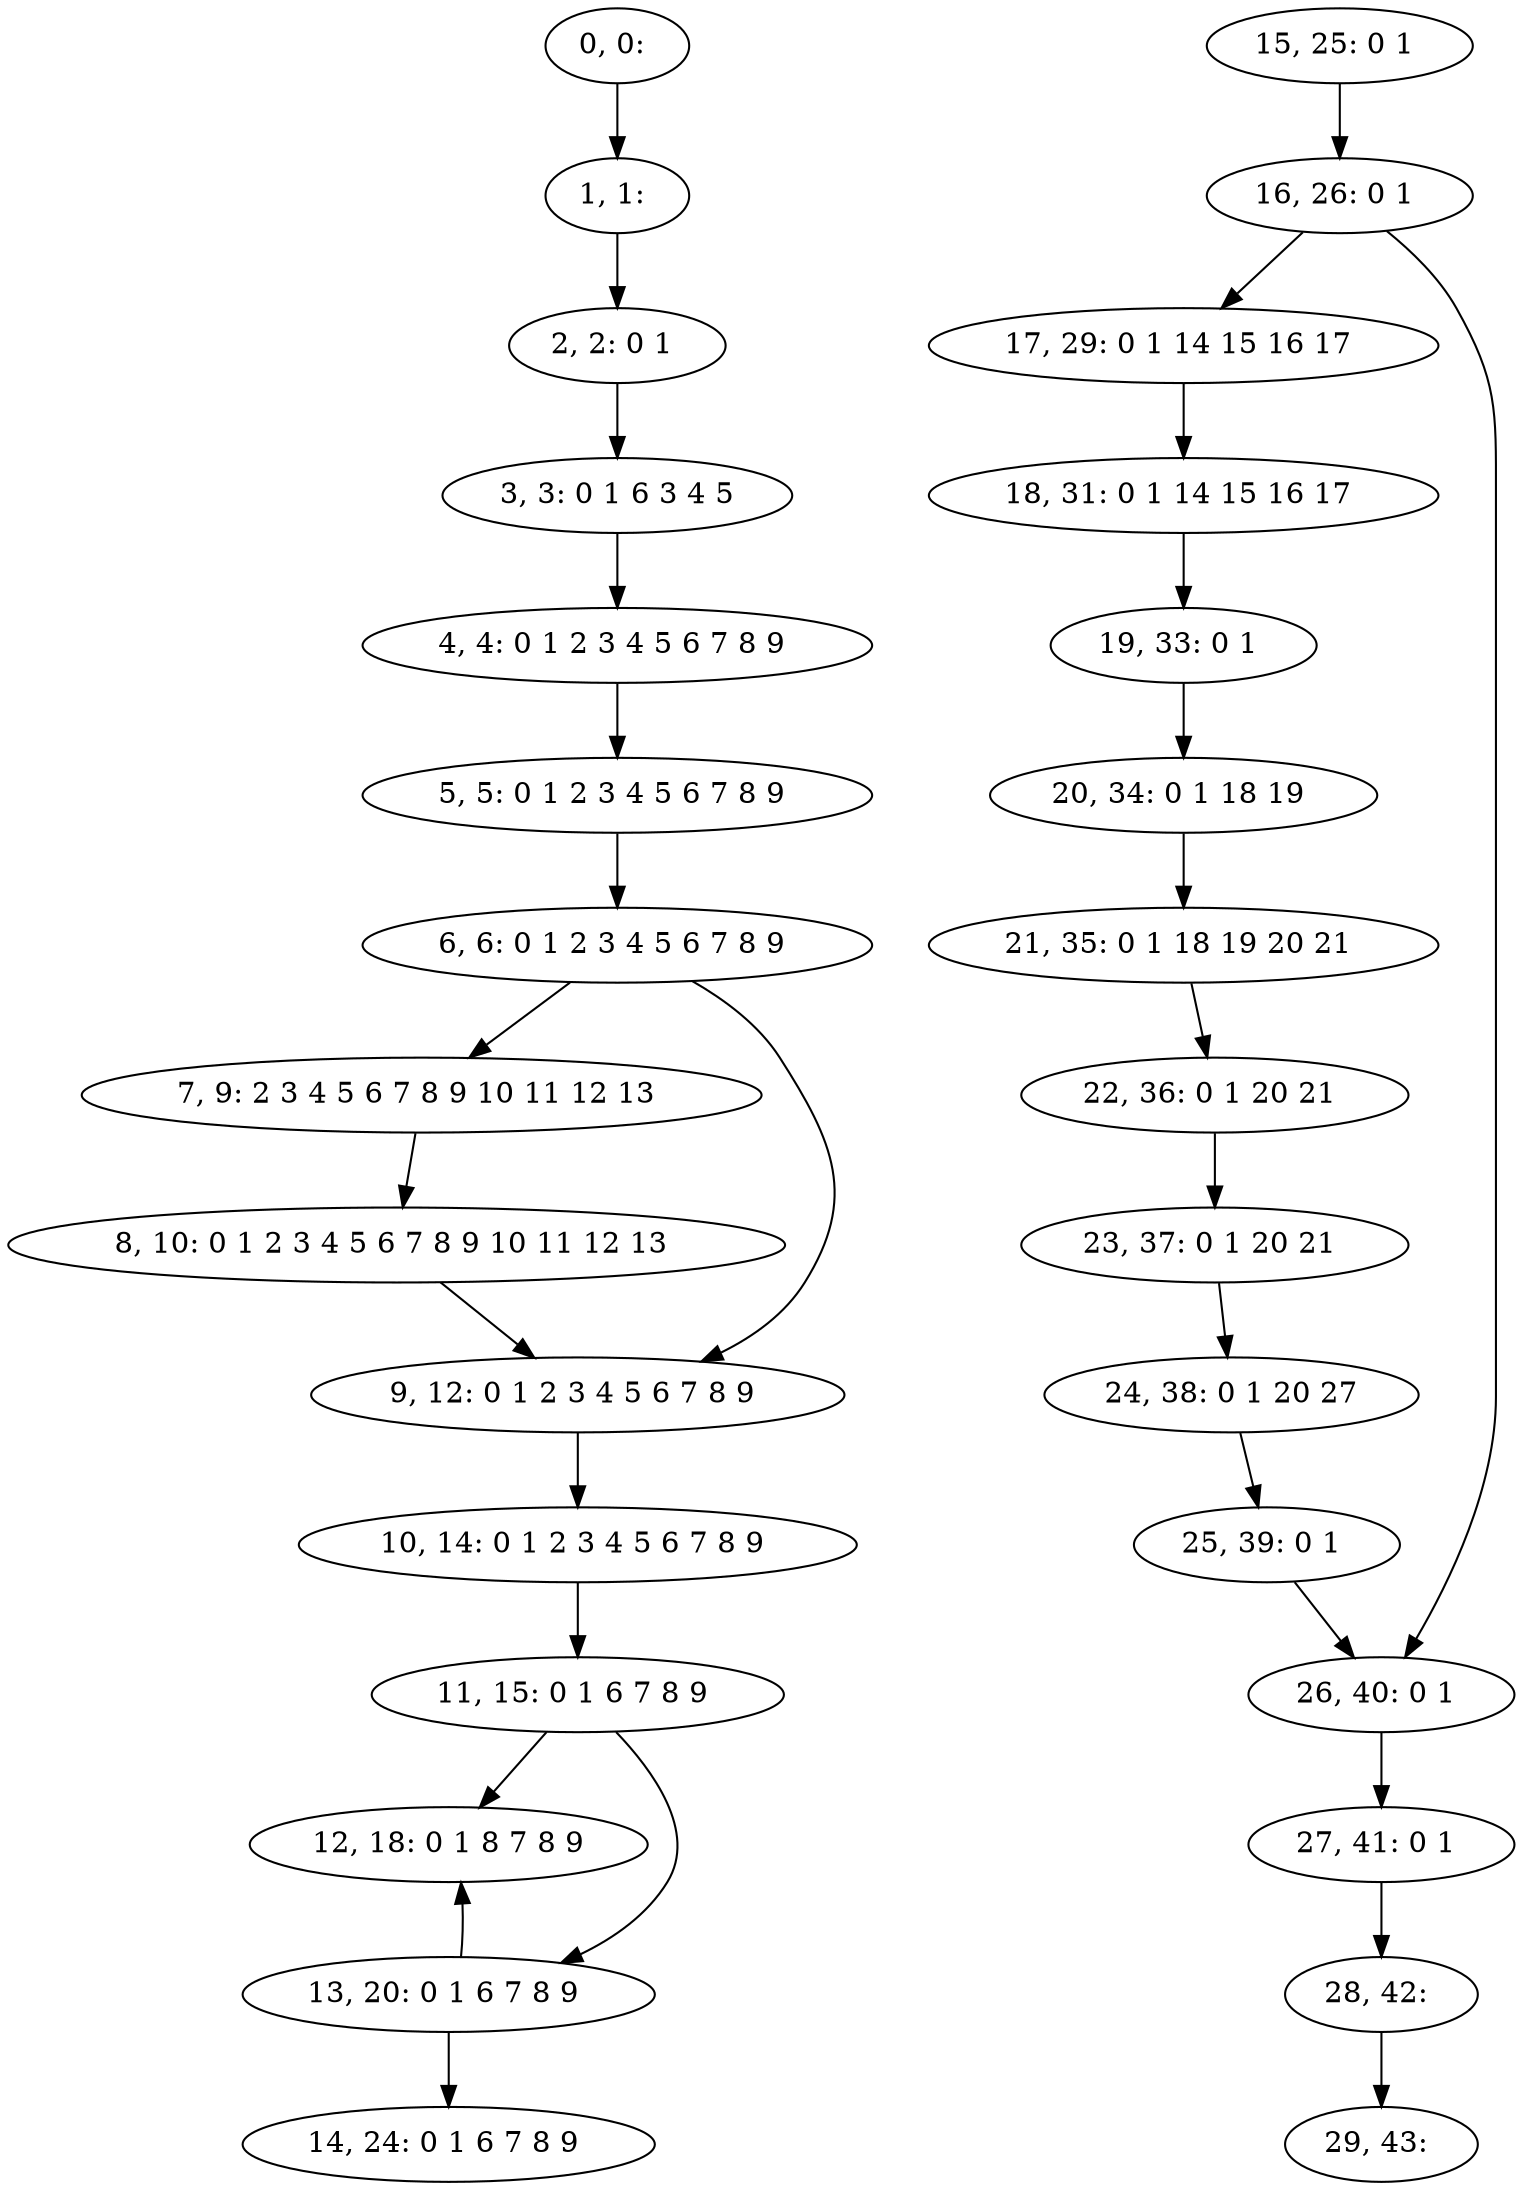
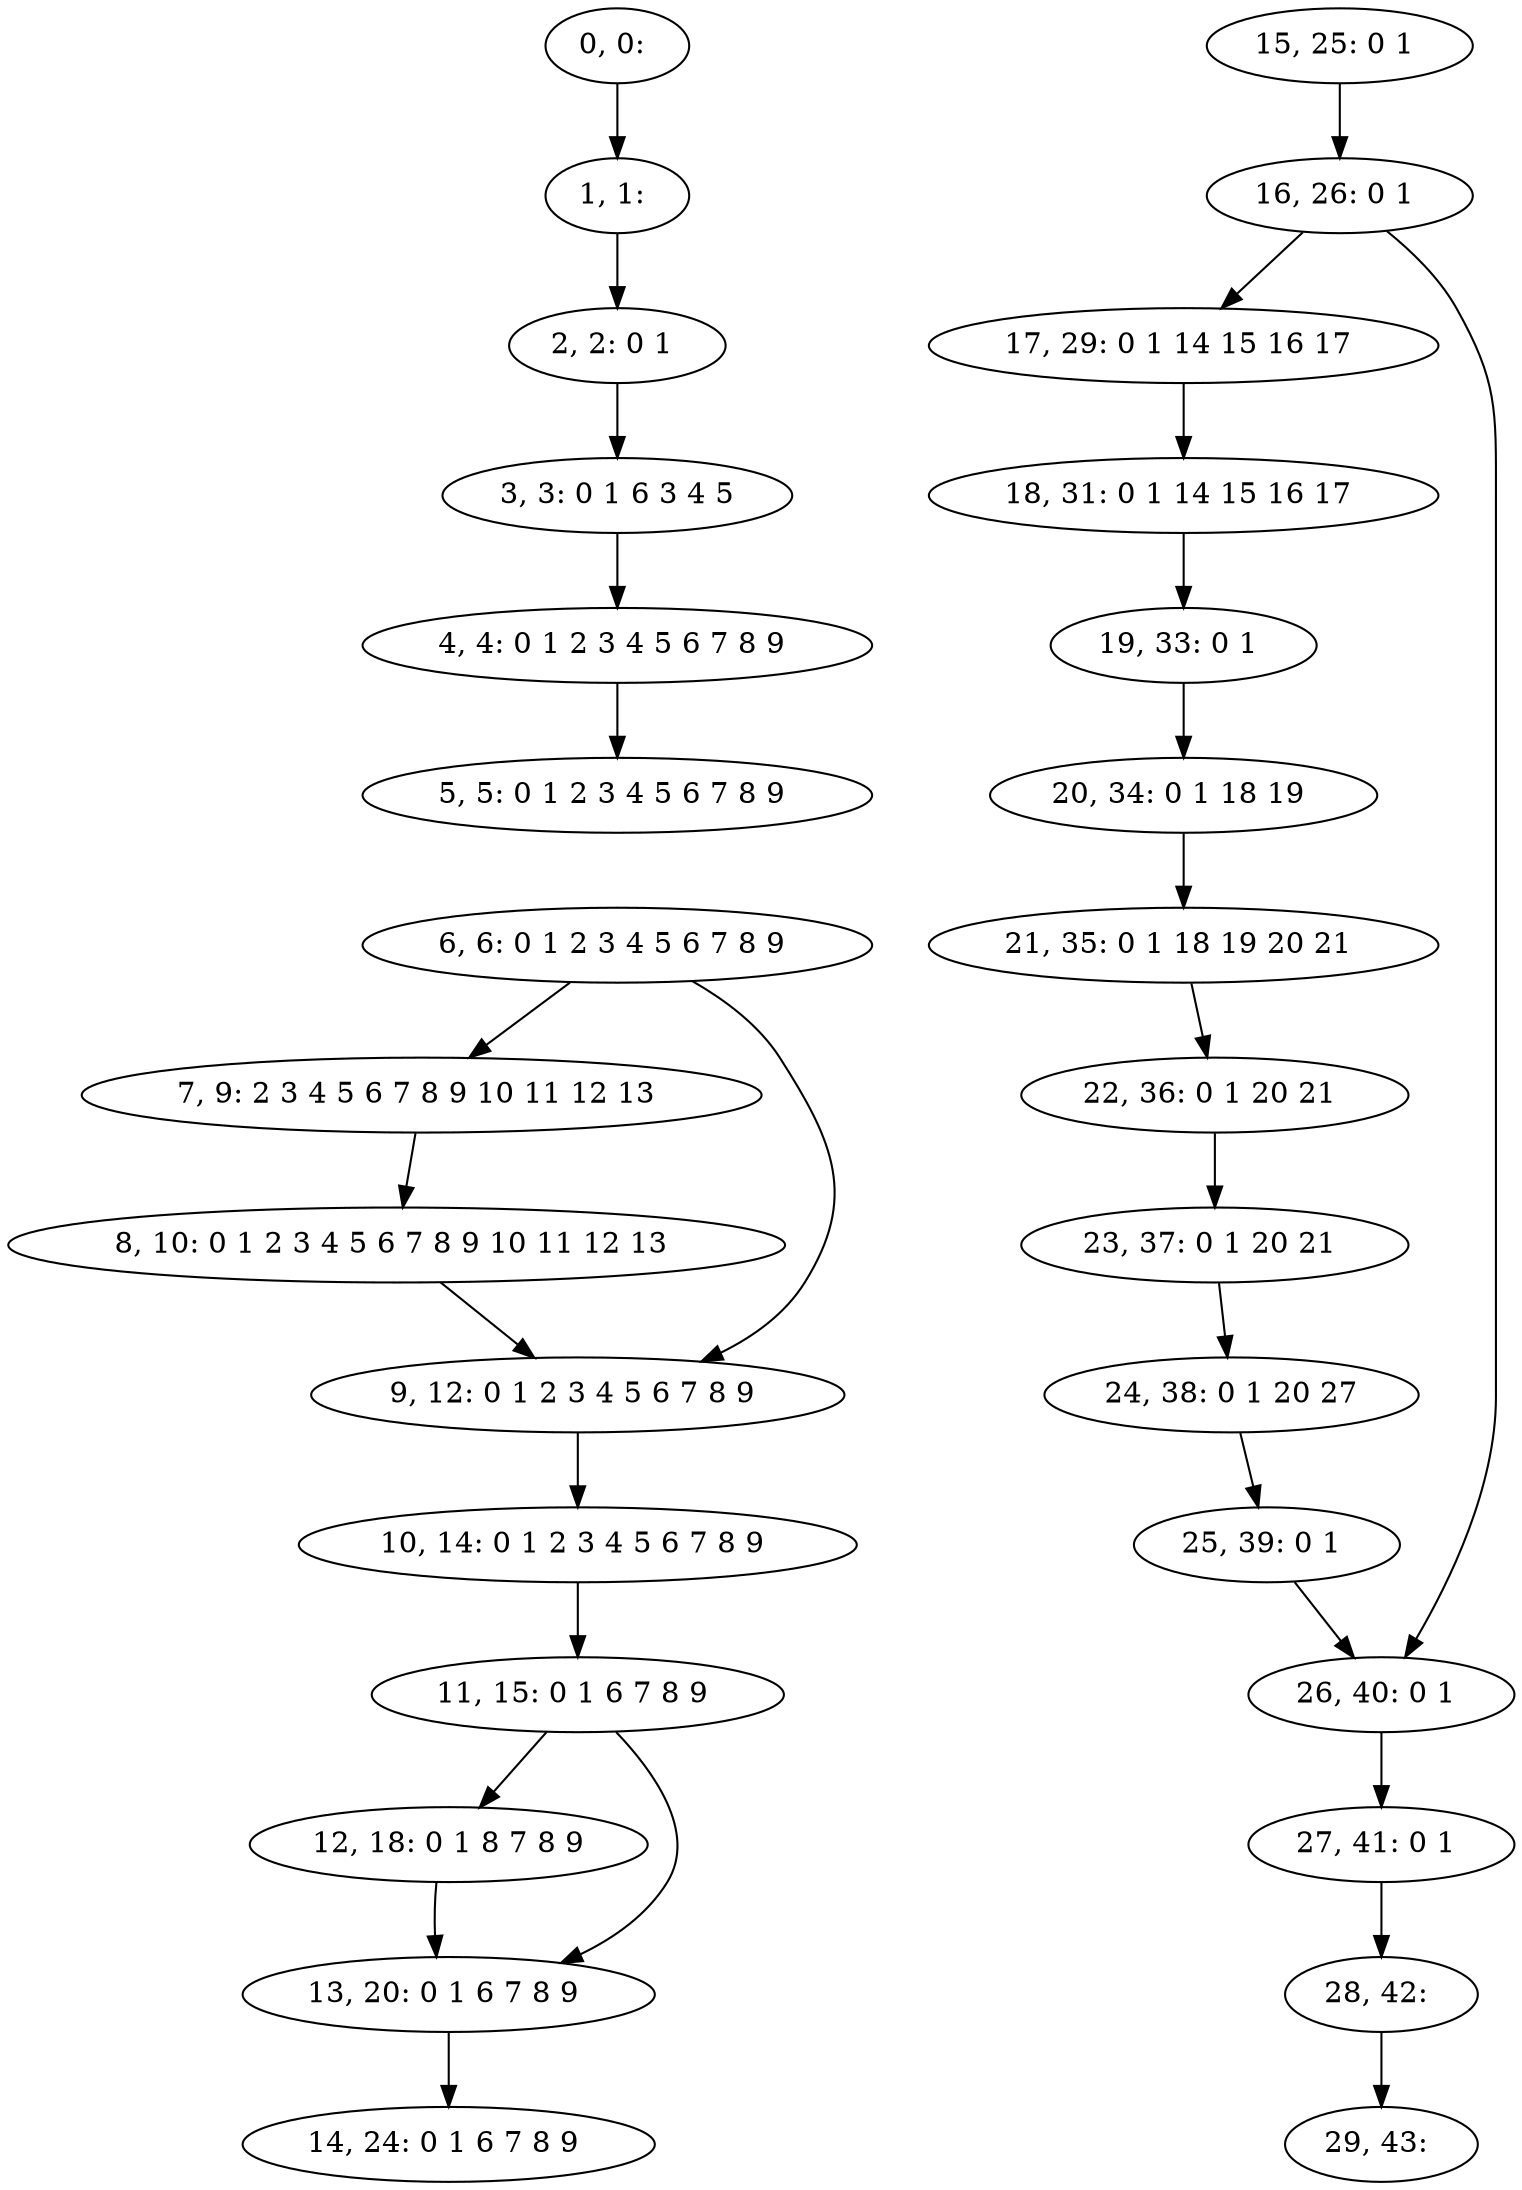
(617, 860) -> none
(463, 1930) -> (435, 1909)
